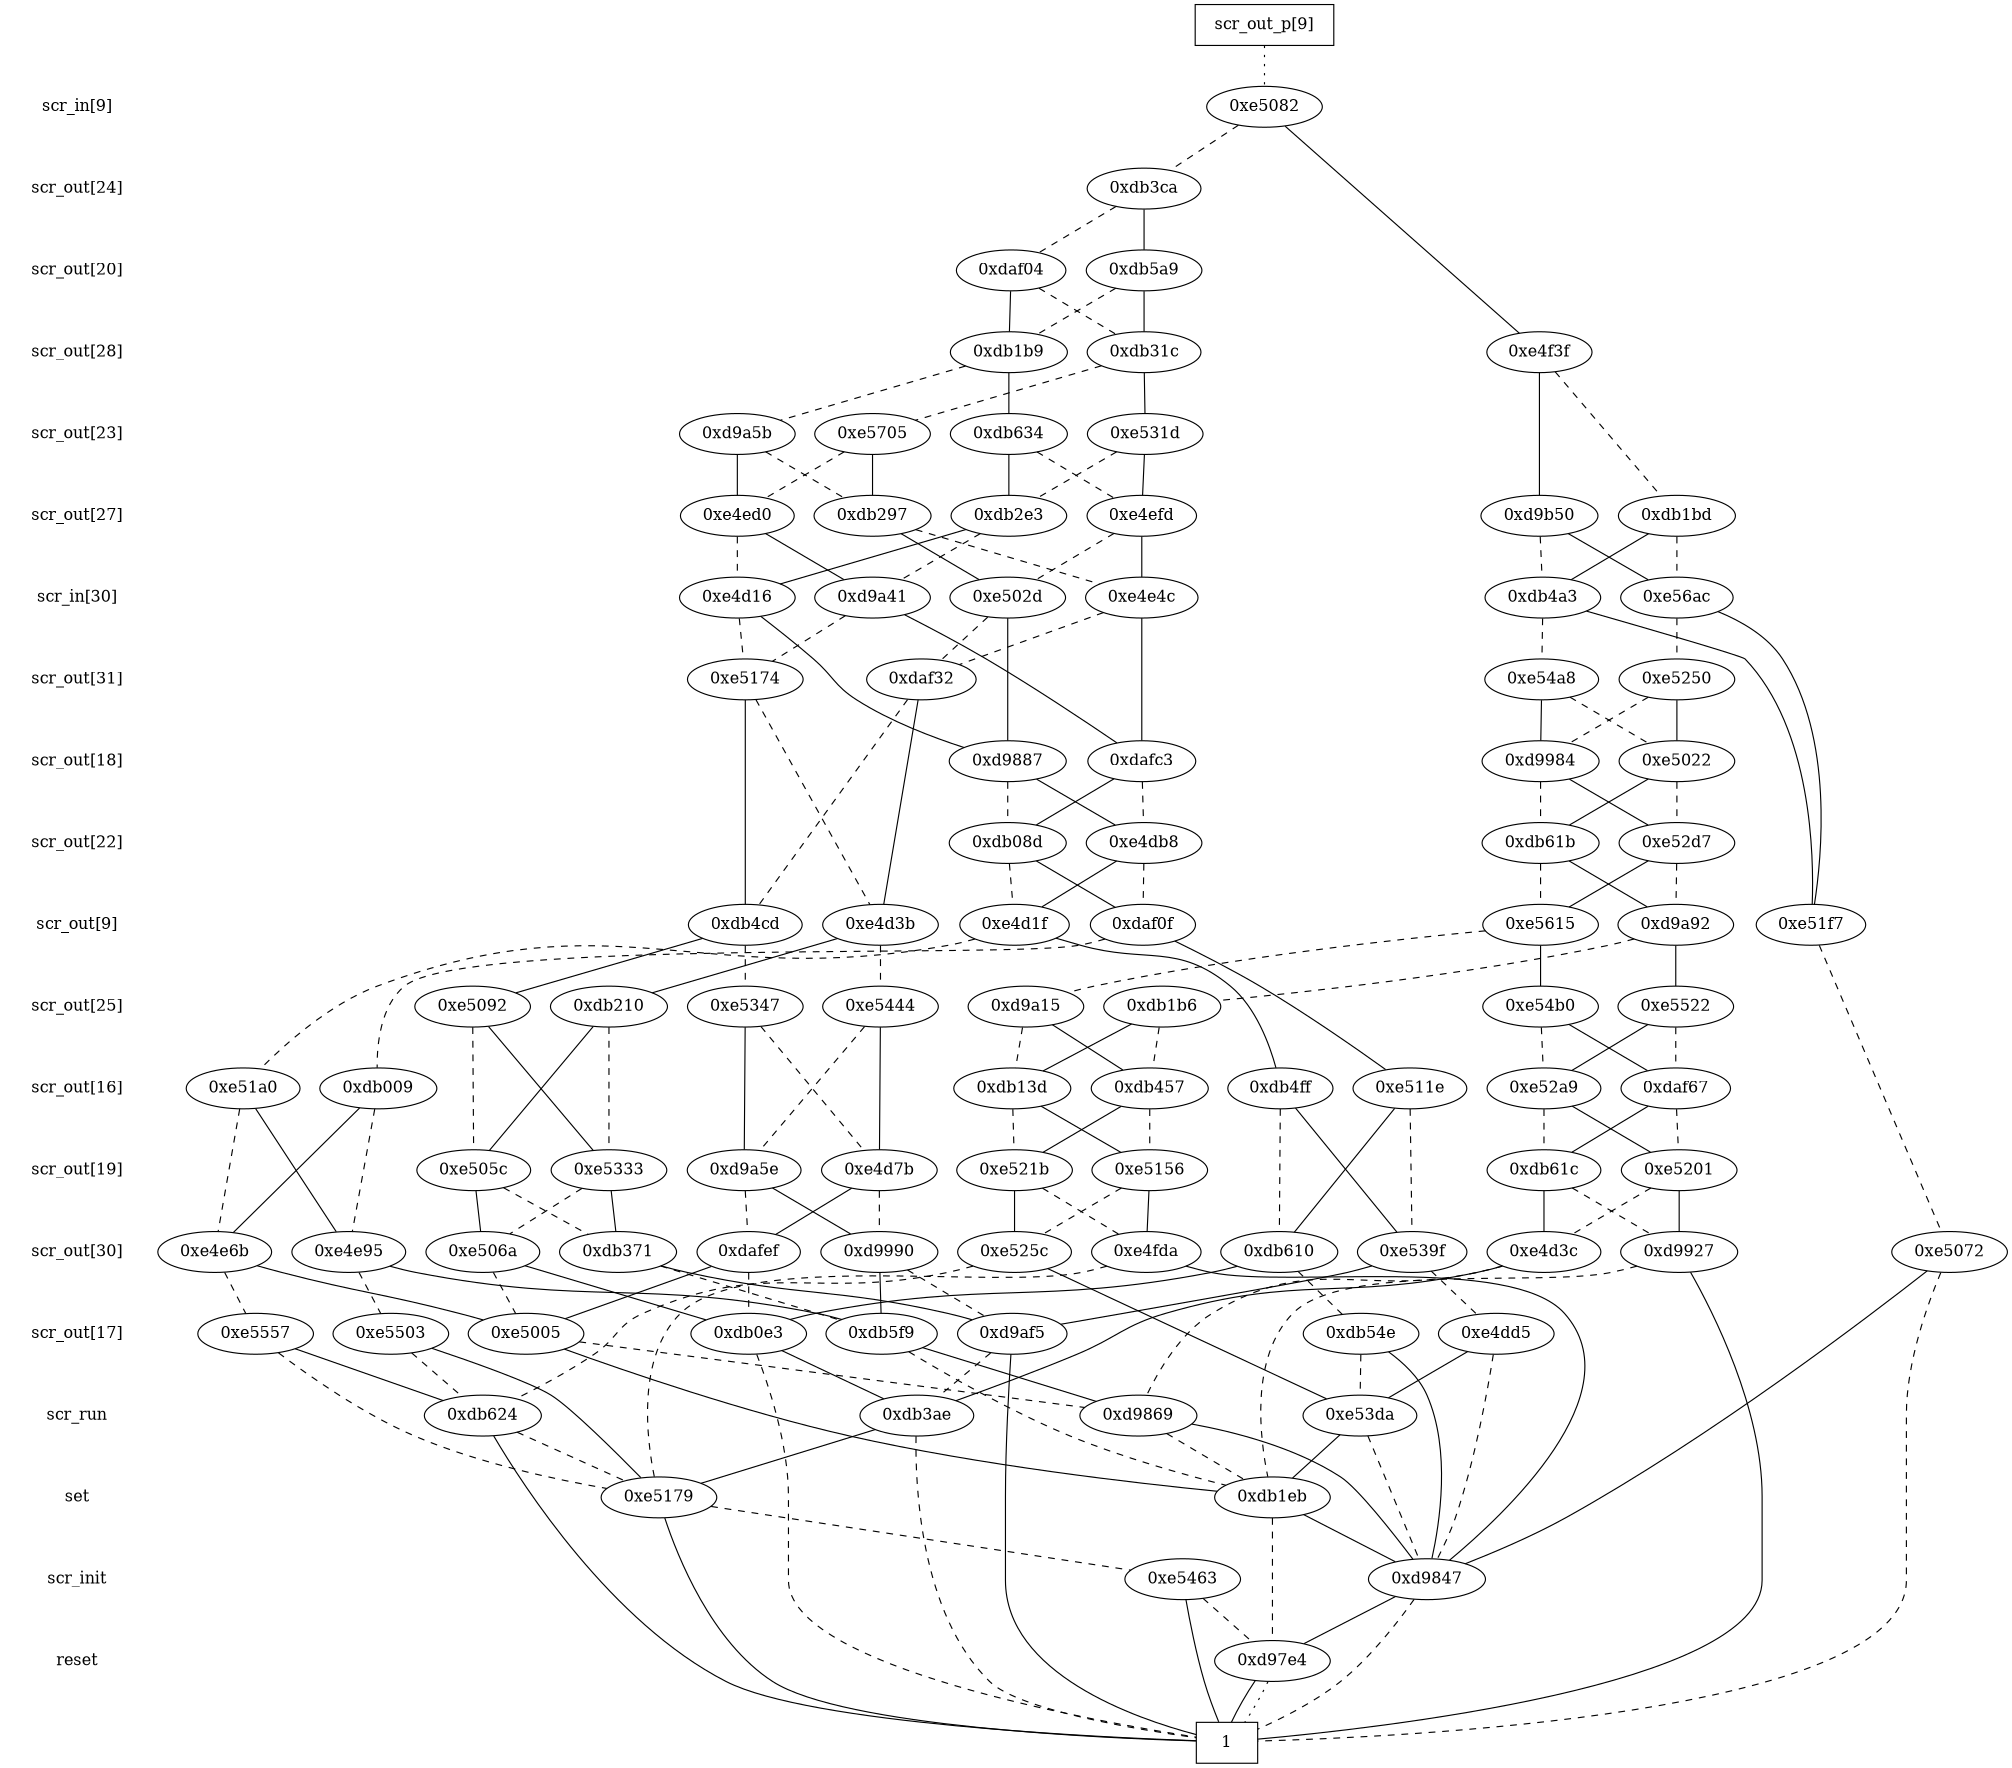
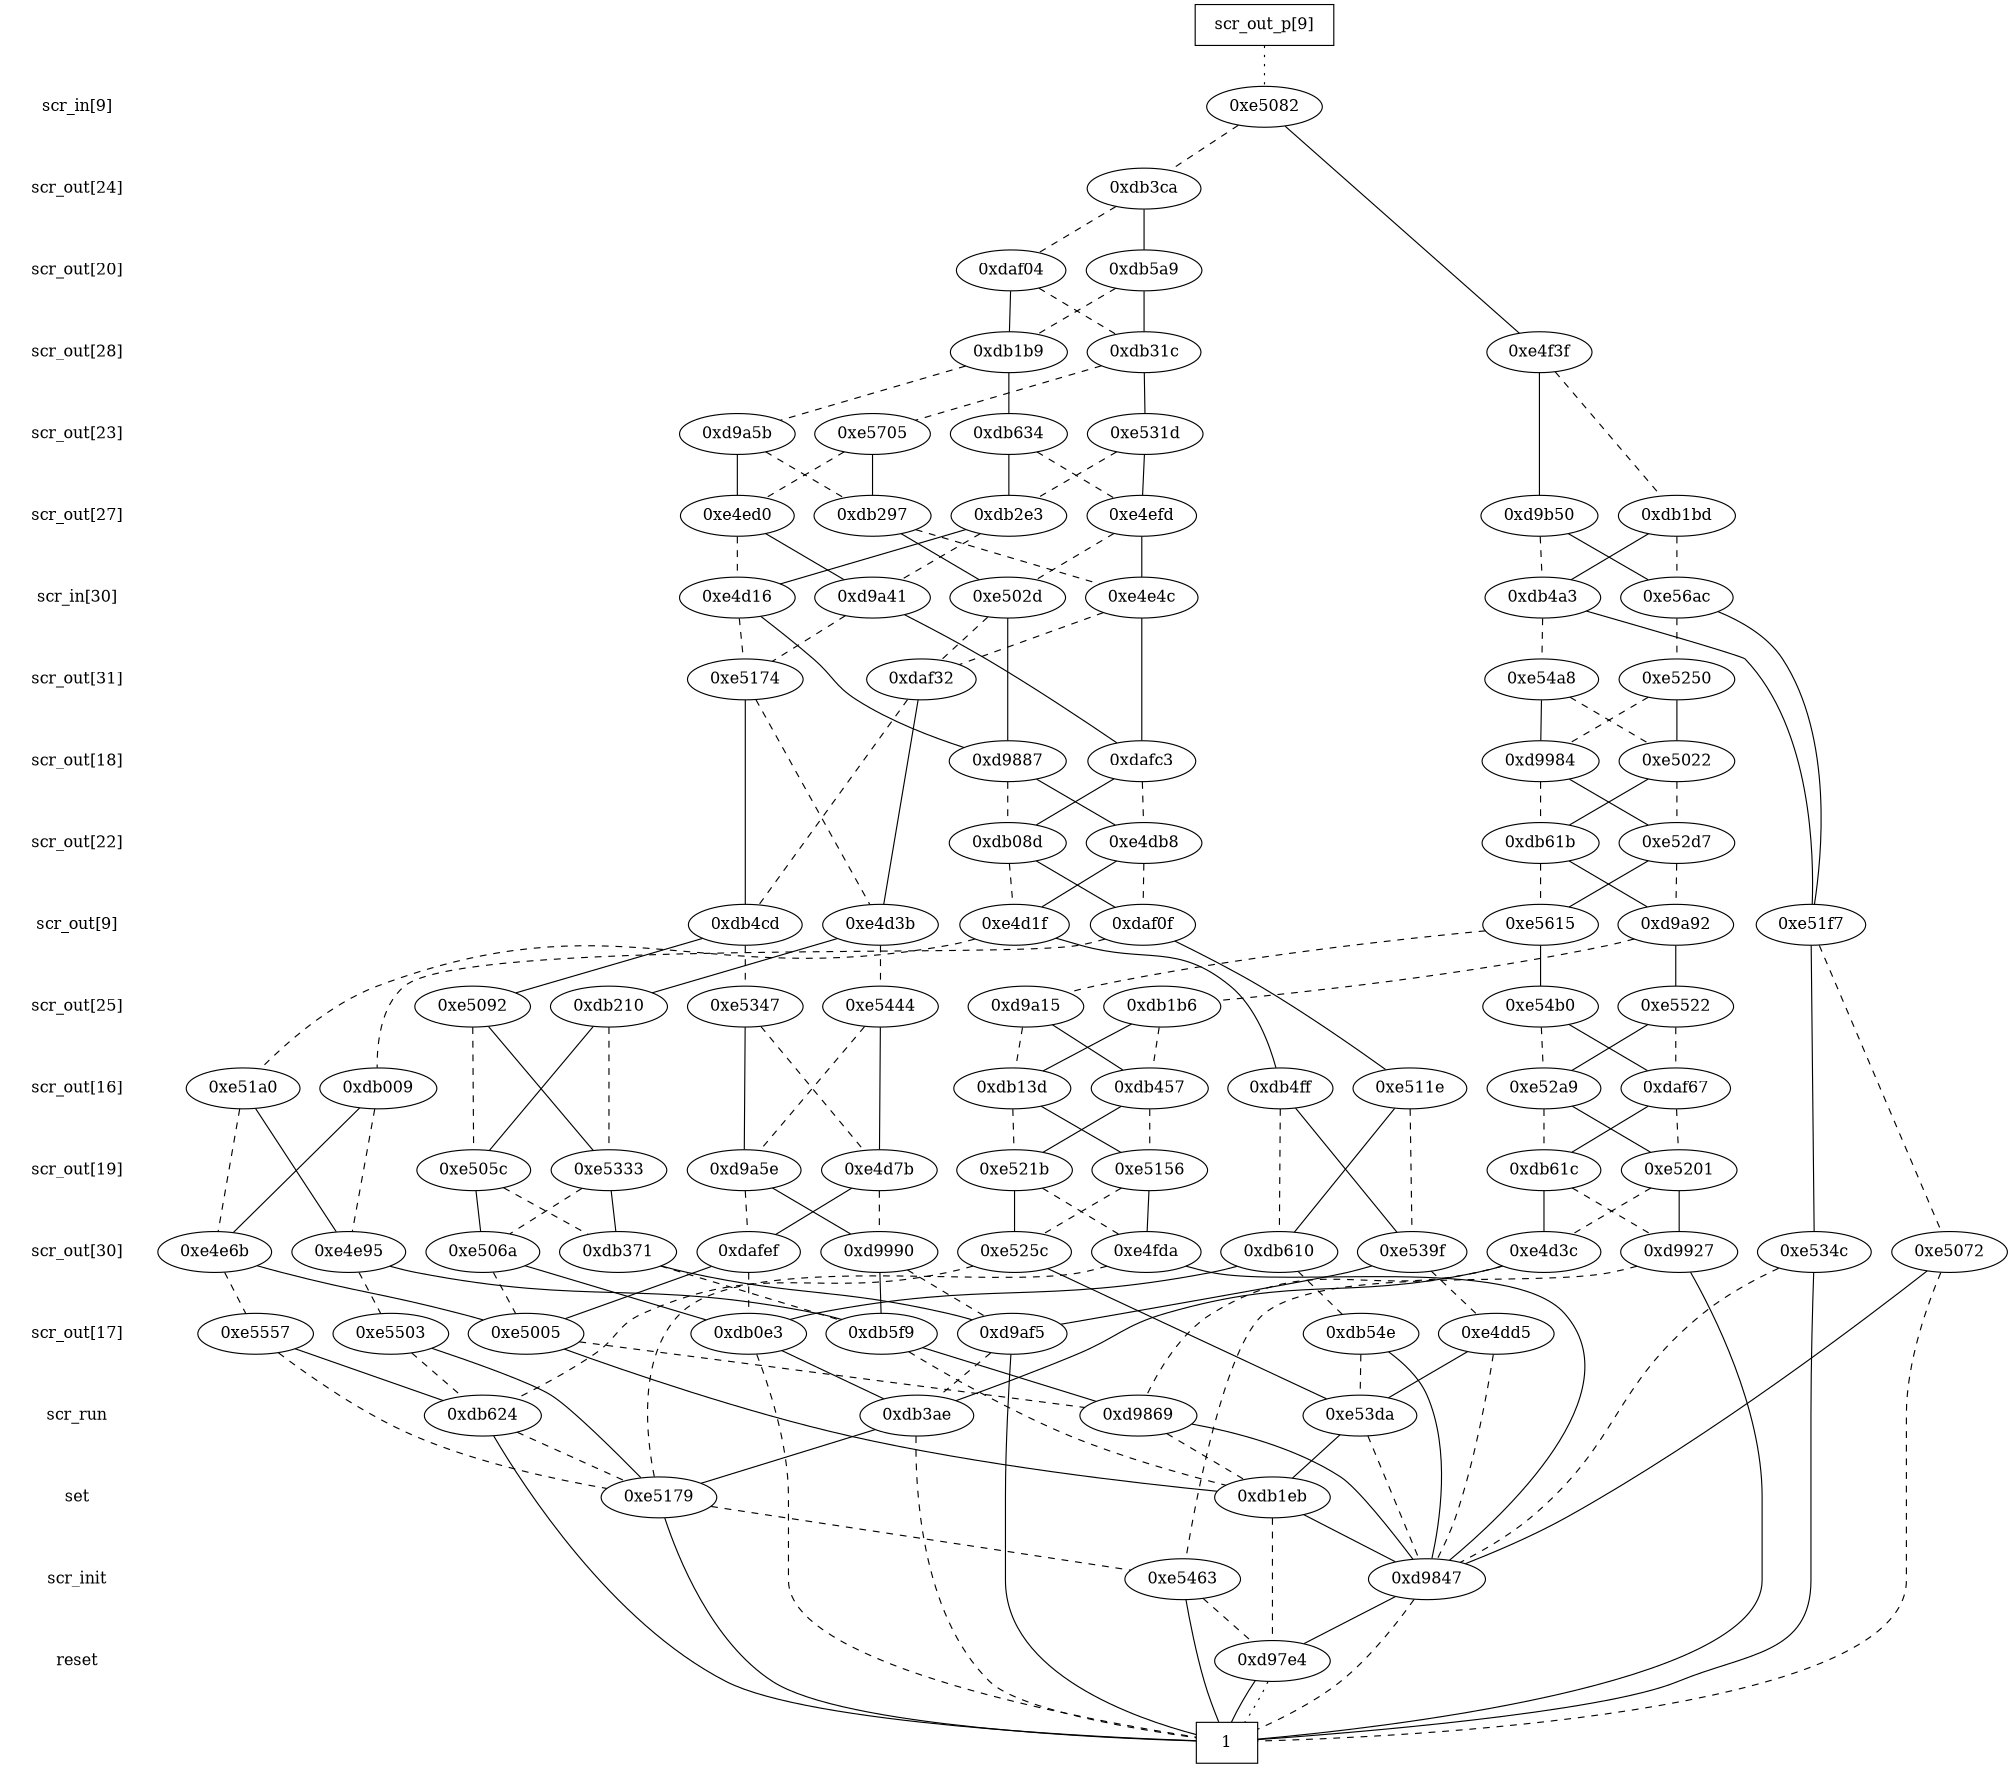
none -> (1814, 1252)
(1314, 1300) -> (1289, 1301)
